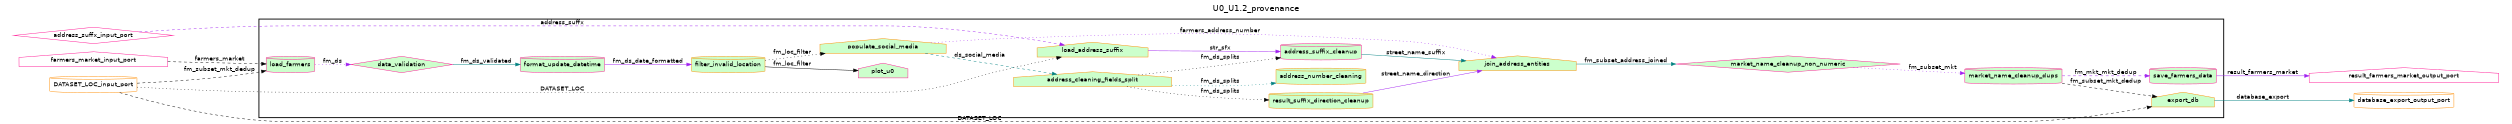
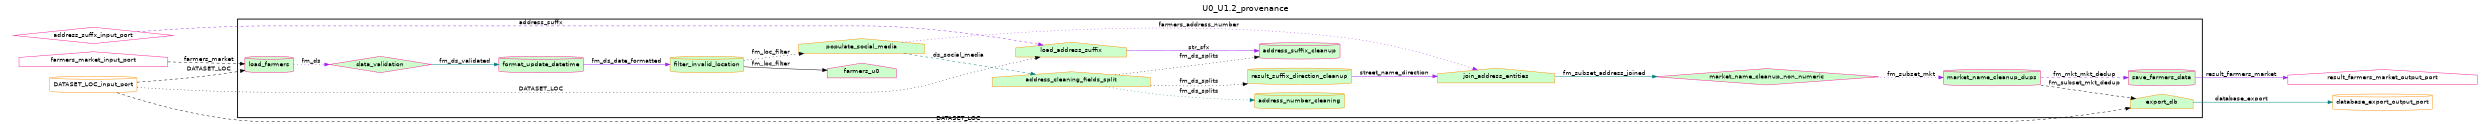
(1411, 57) -> none
(220, 69) -> (209, 69)
(883, 71) -> (862, 71)
